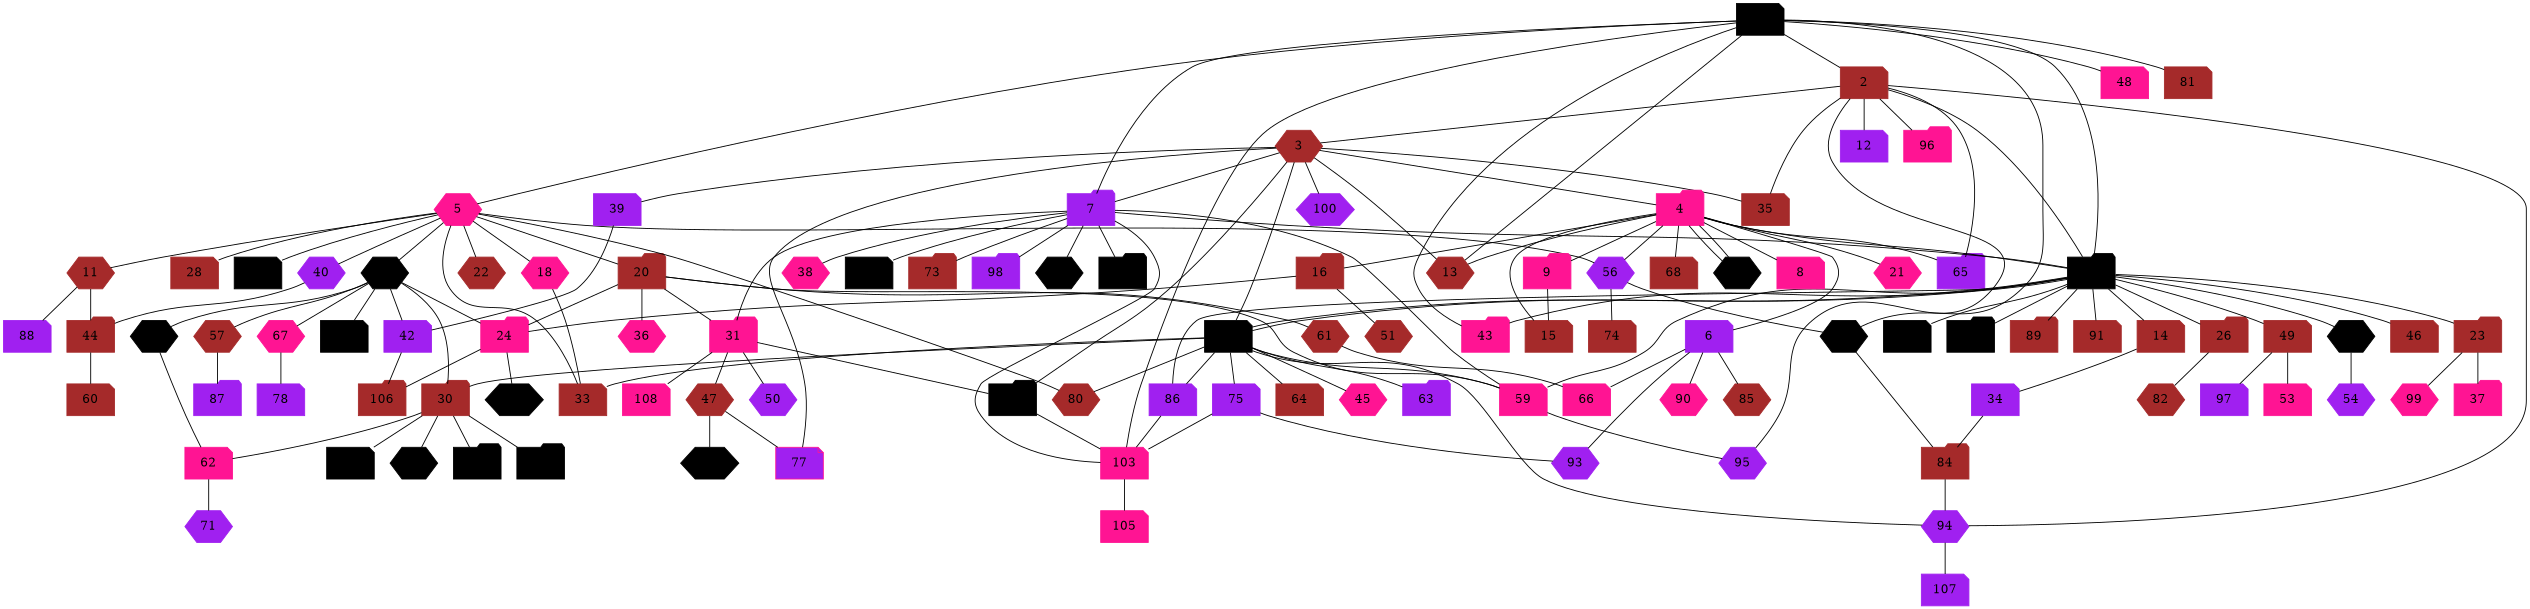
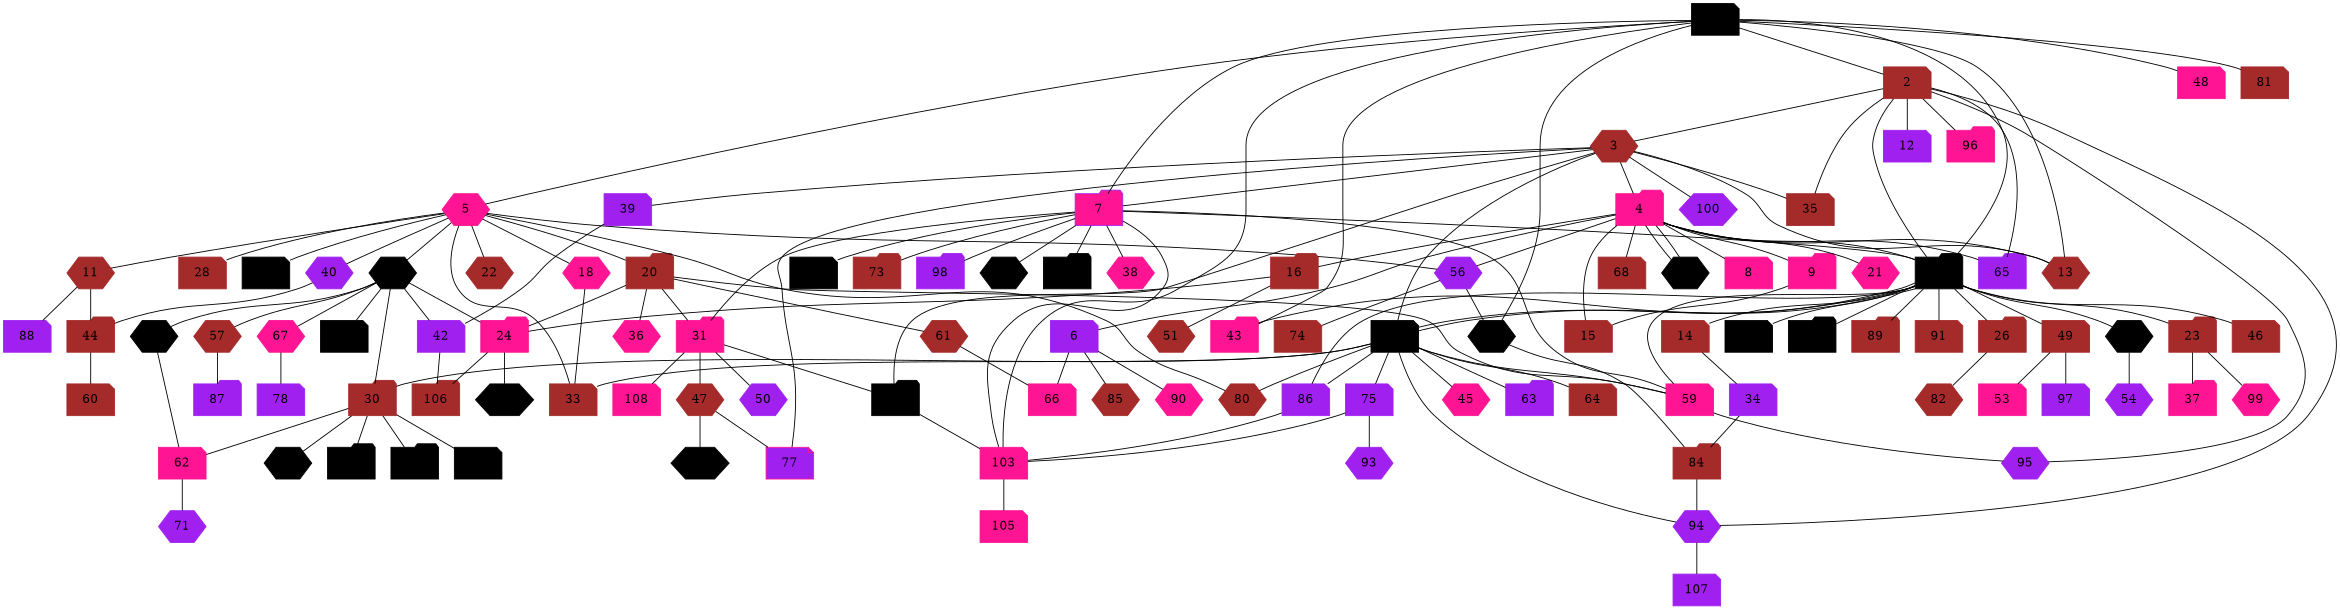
(1091, 210) -> (1099, 210)
(1637, 398) -> none
